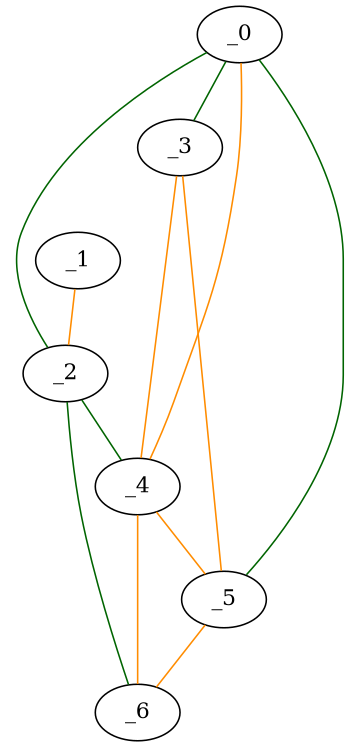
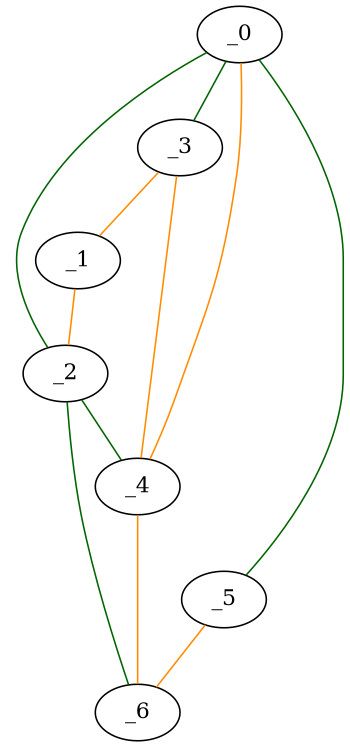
(202, 373) -> (129, 204)
(181, 543) -> none
